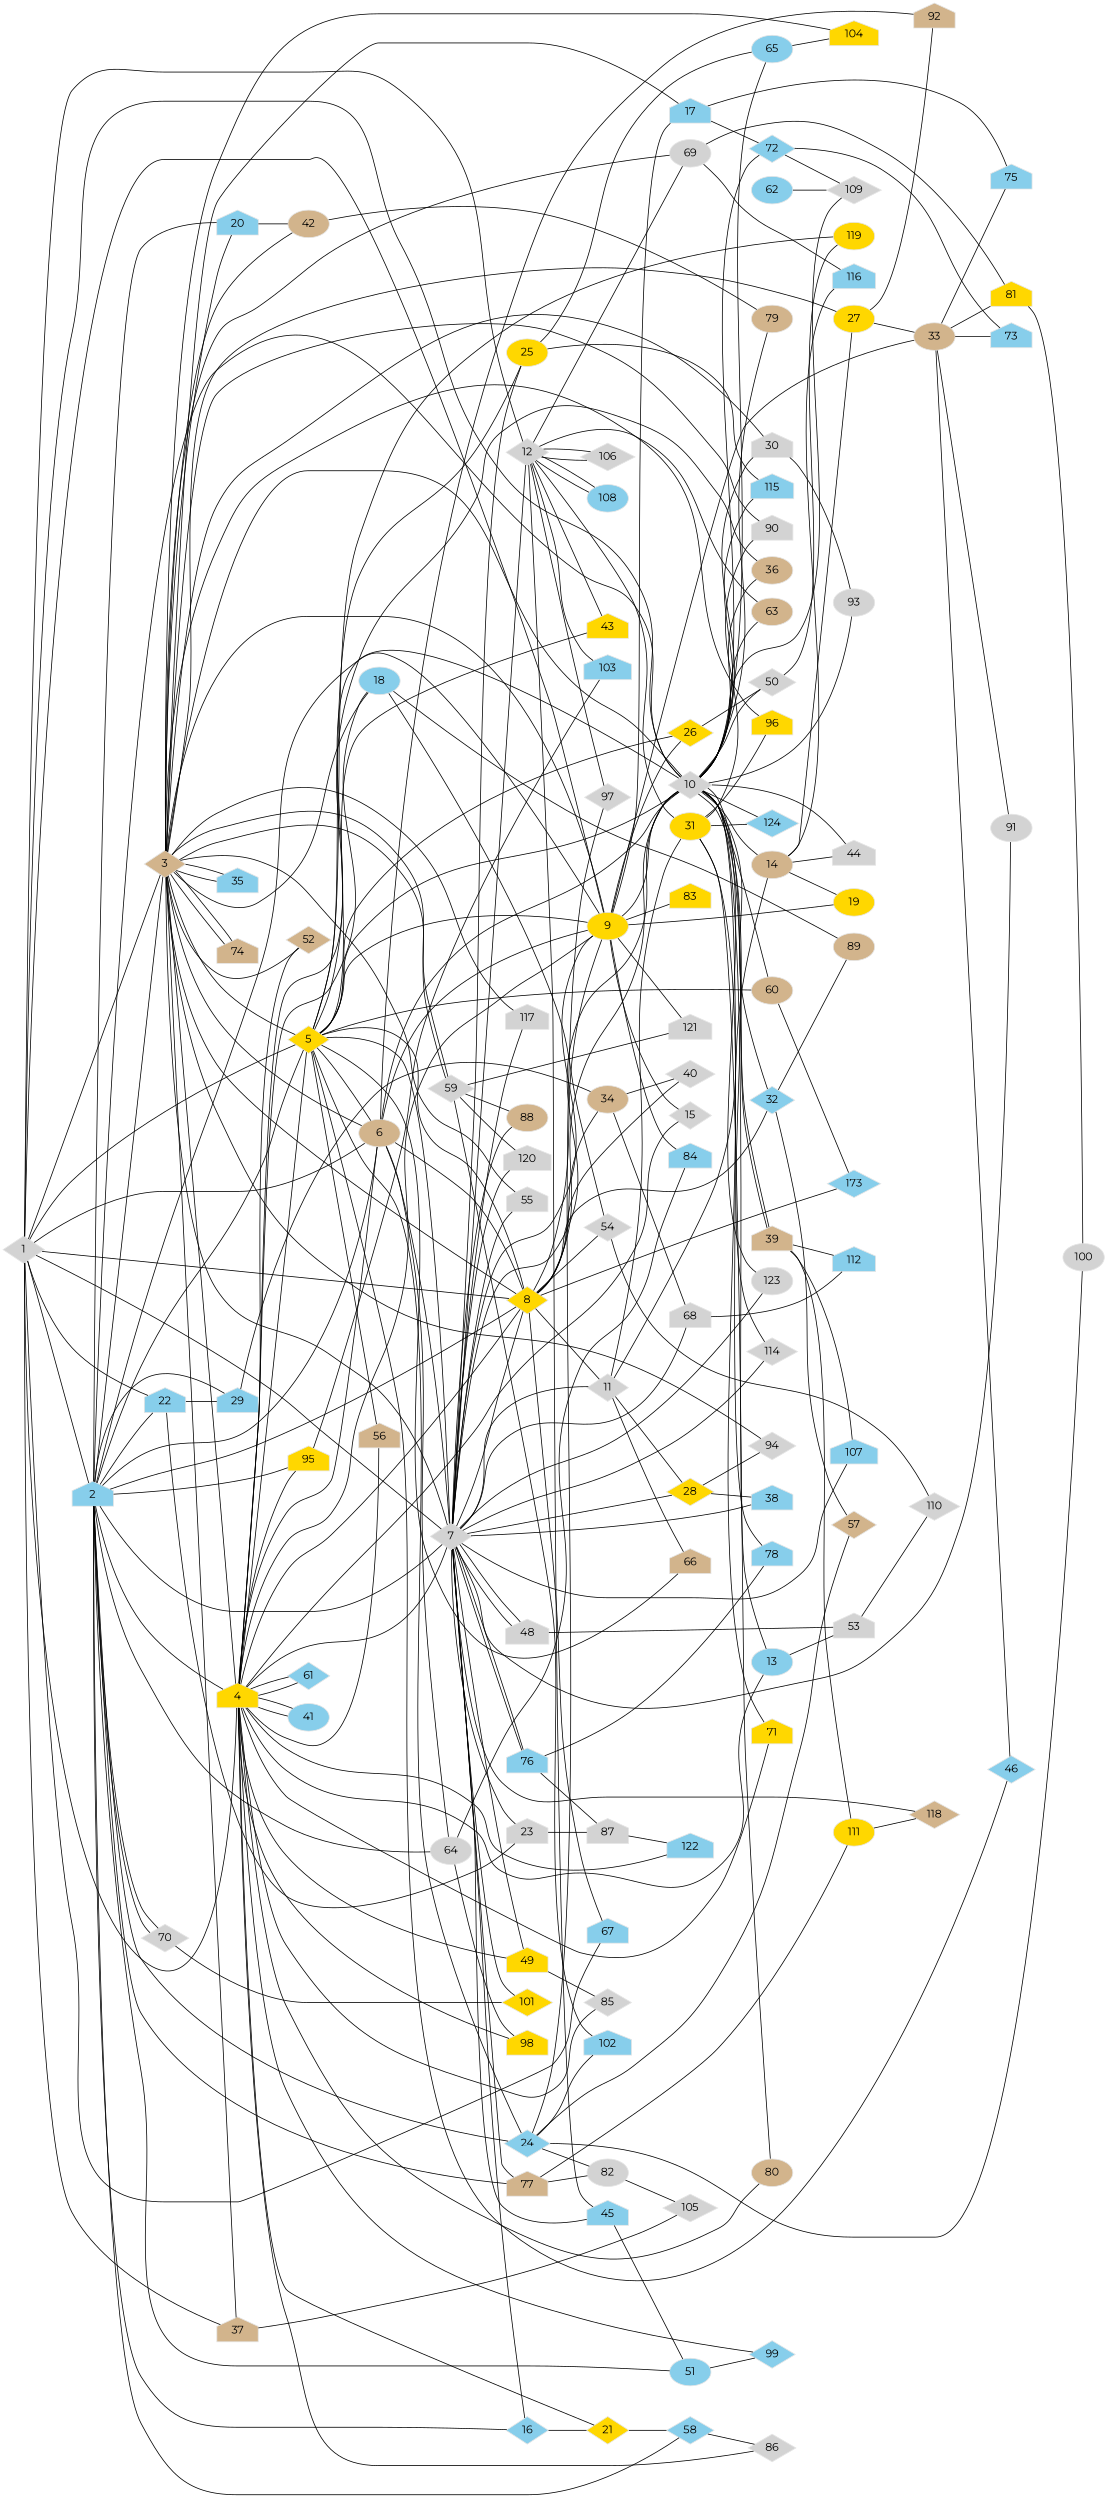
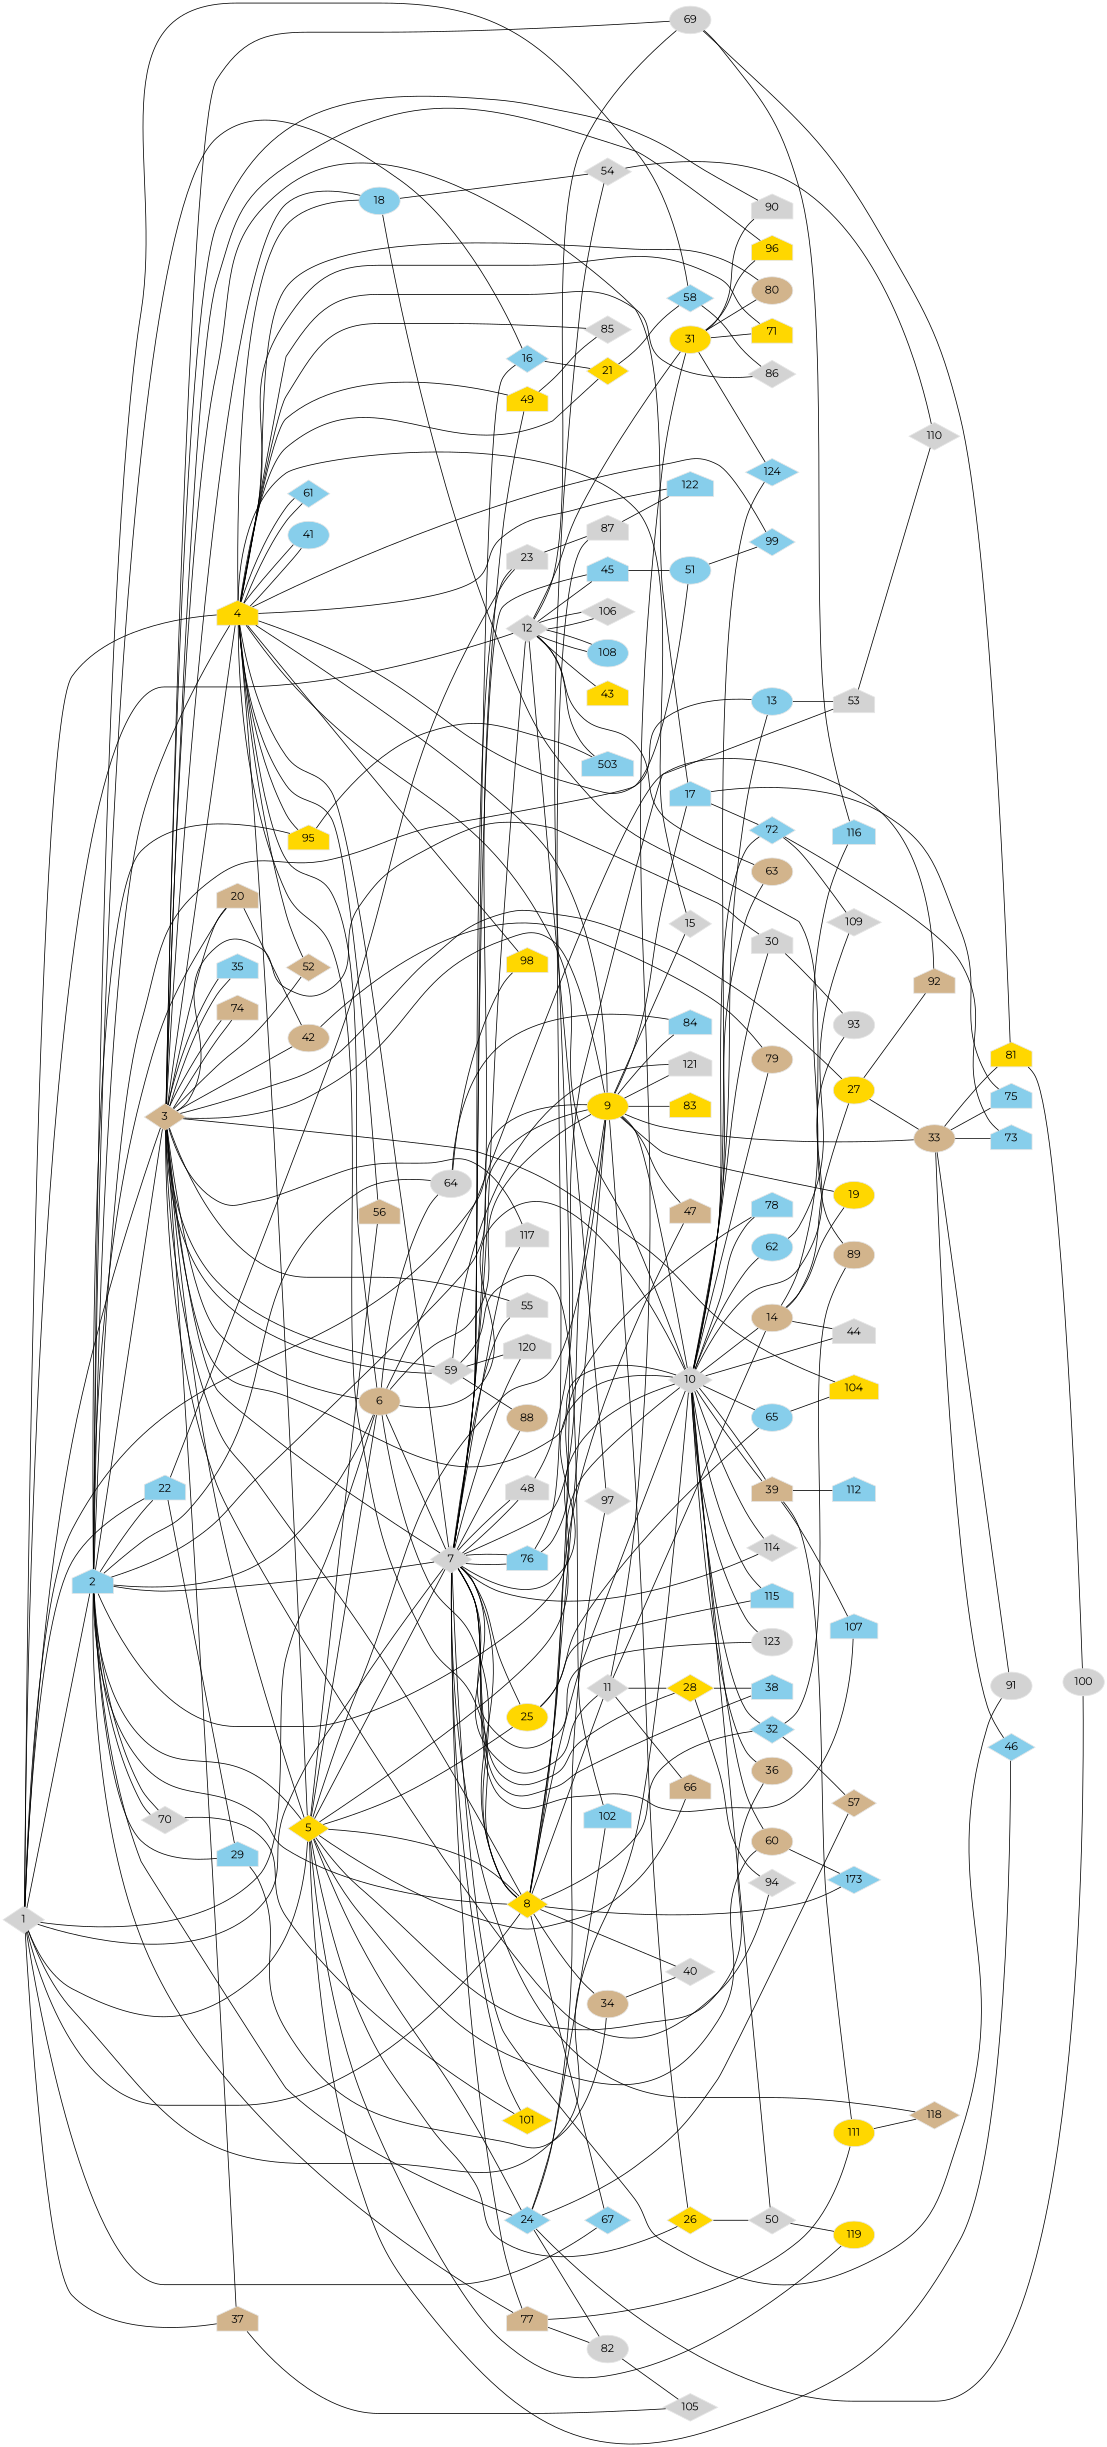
(238, 224) -> (238, 897)
(819, 524) -> (722, 1310)
(608, 669) -> (608, 765)
(353, 747) -> none
none -> (690, 1212)
(690, 1316) -> none
(608, 1932) -> (608, 2220)
